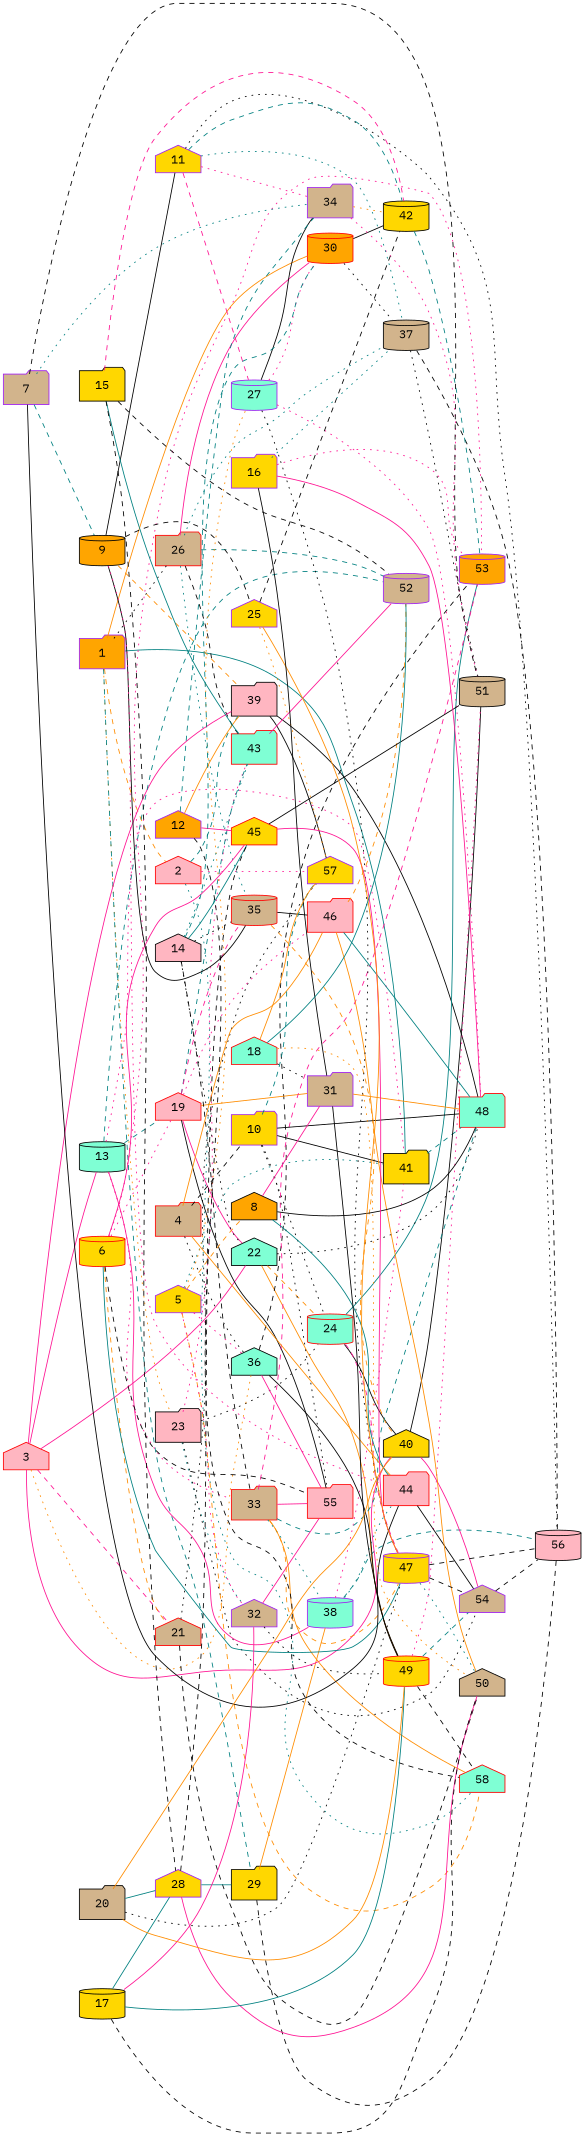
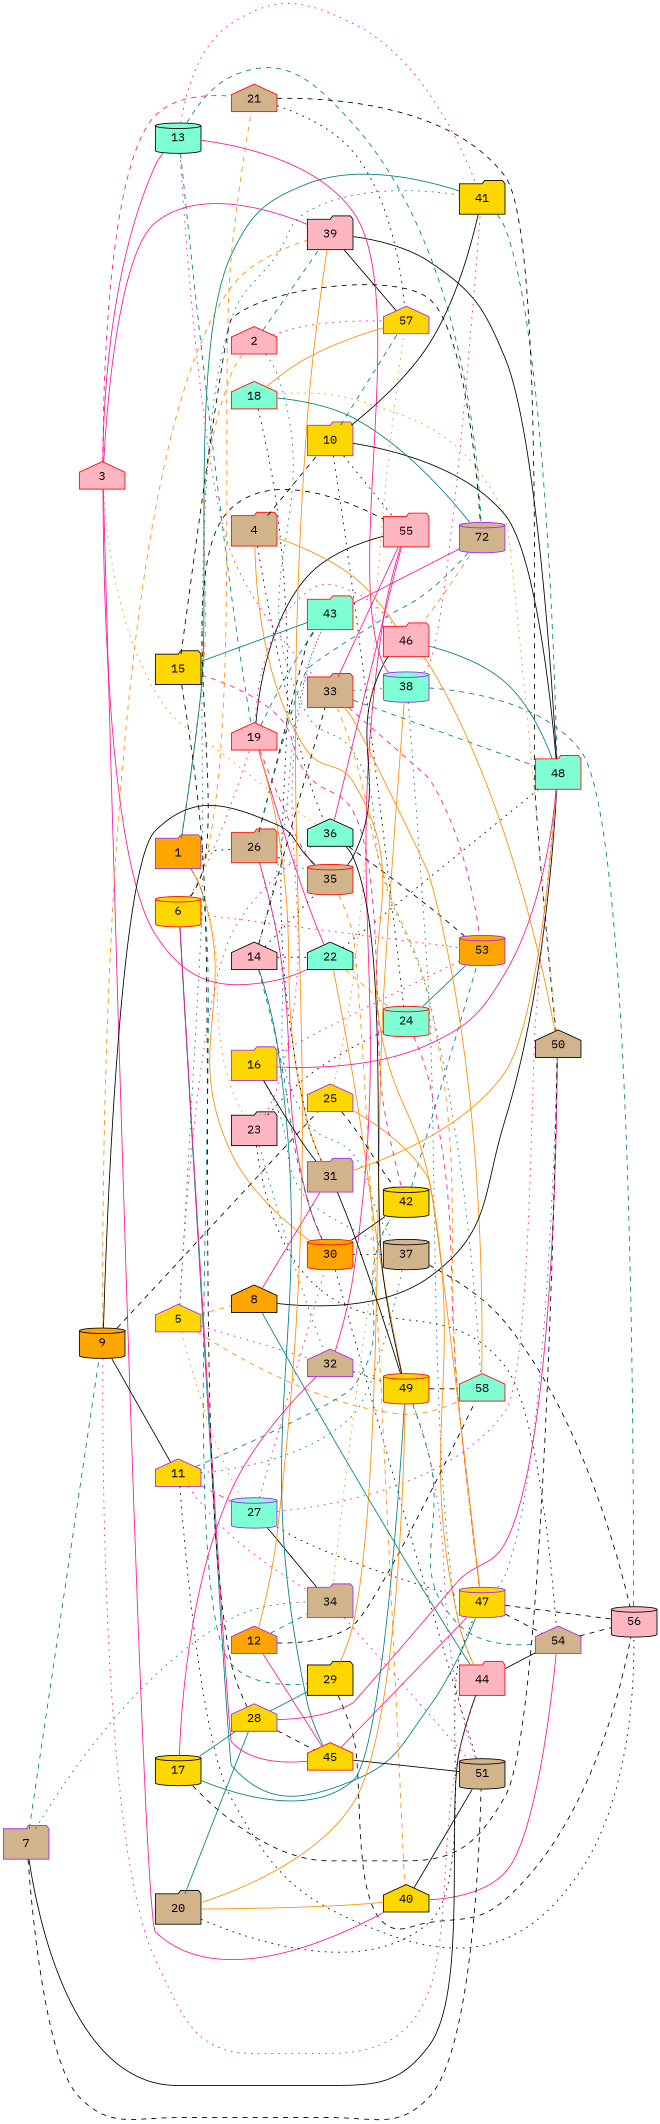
(443, 505) -> (394, 1478)
(406, 589) -> (482, 538)
(369, 1390) -> none
